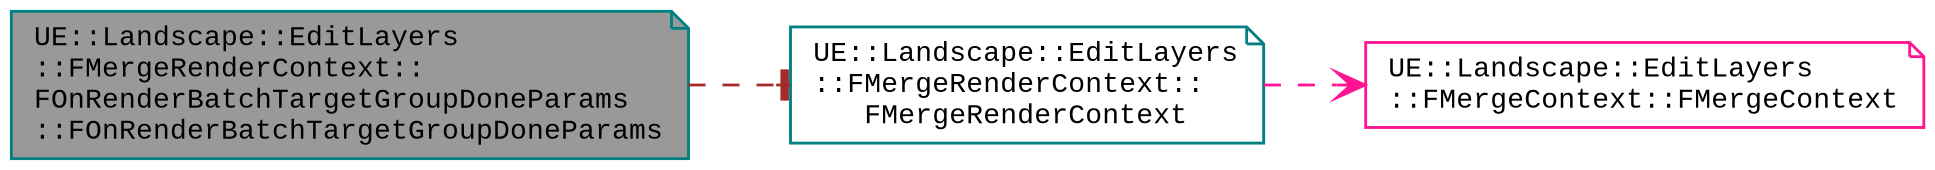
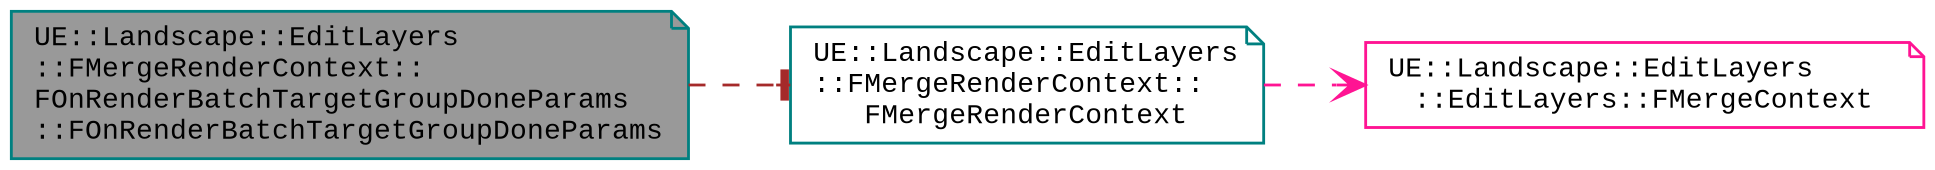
(1645, 85) -> (1645, 85)
